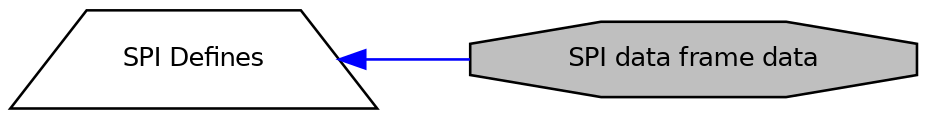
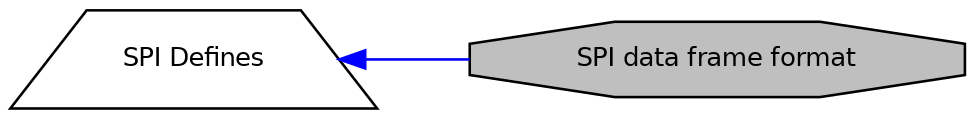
(694, 59) -> (717, 59)
